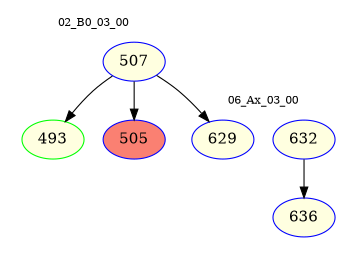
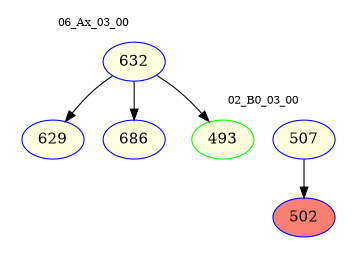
(91, 93) -> (190, 101)
(190, 101) -> (91, 93)
(134, 140) -> (304, 217)
(304, 217) -> (134, 140)
